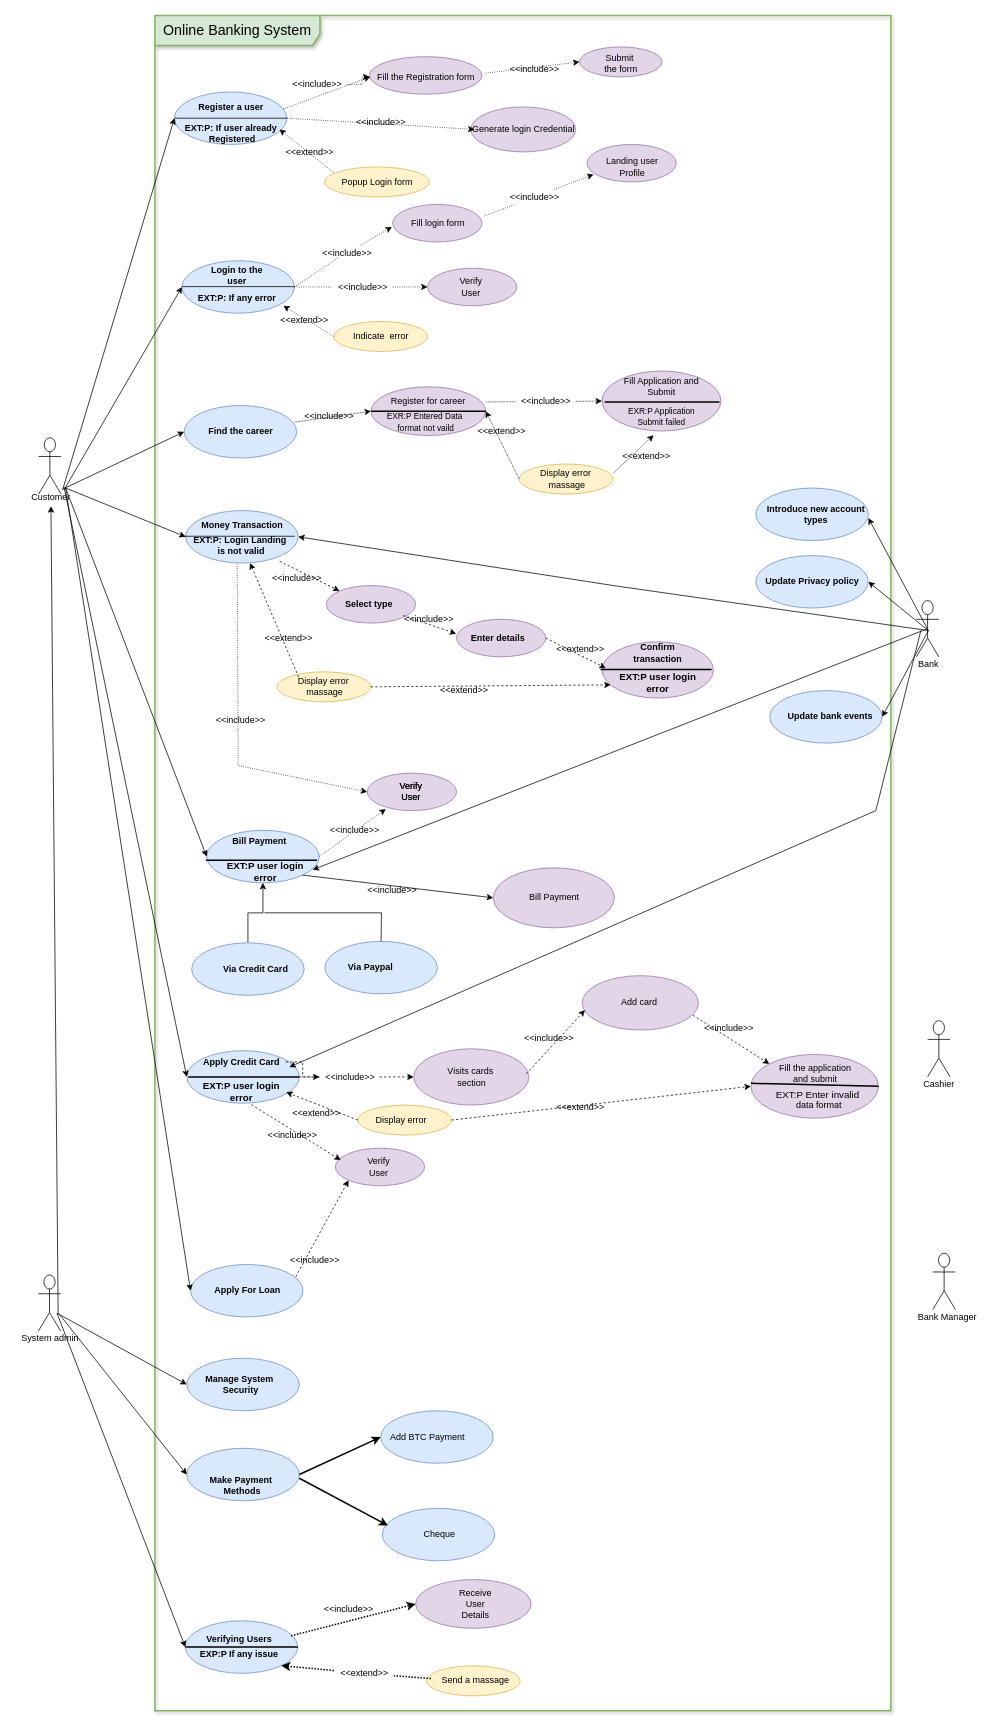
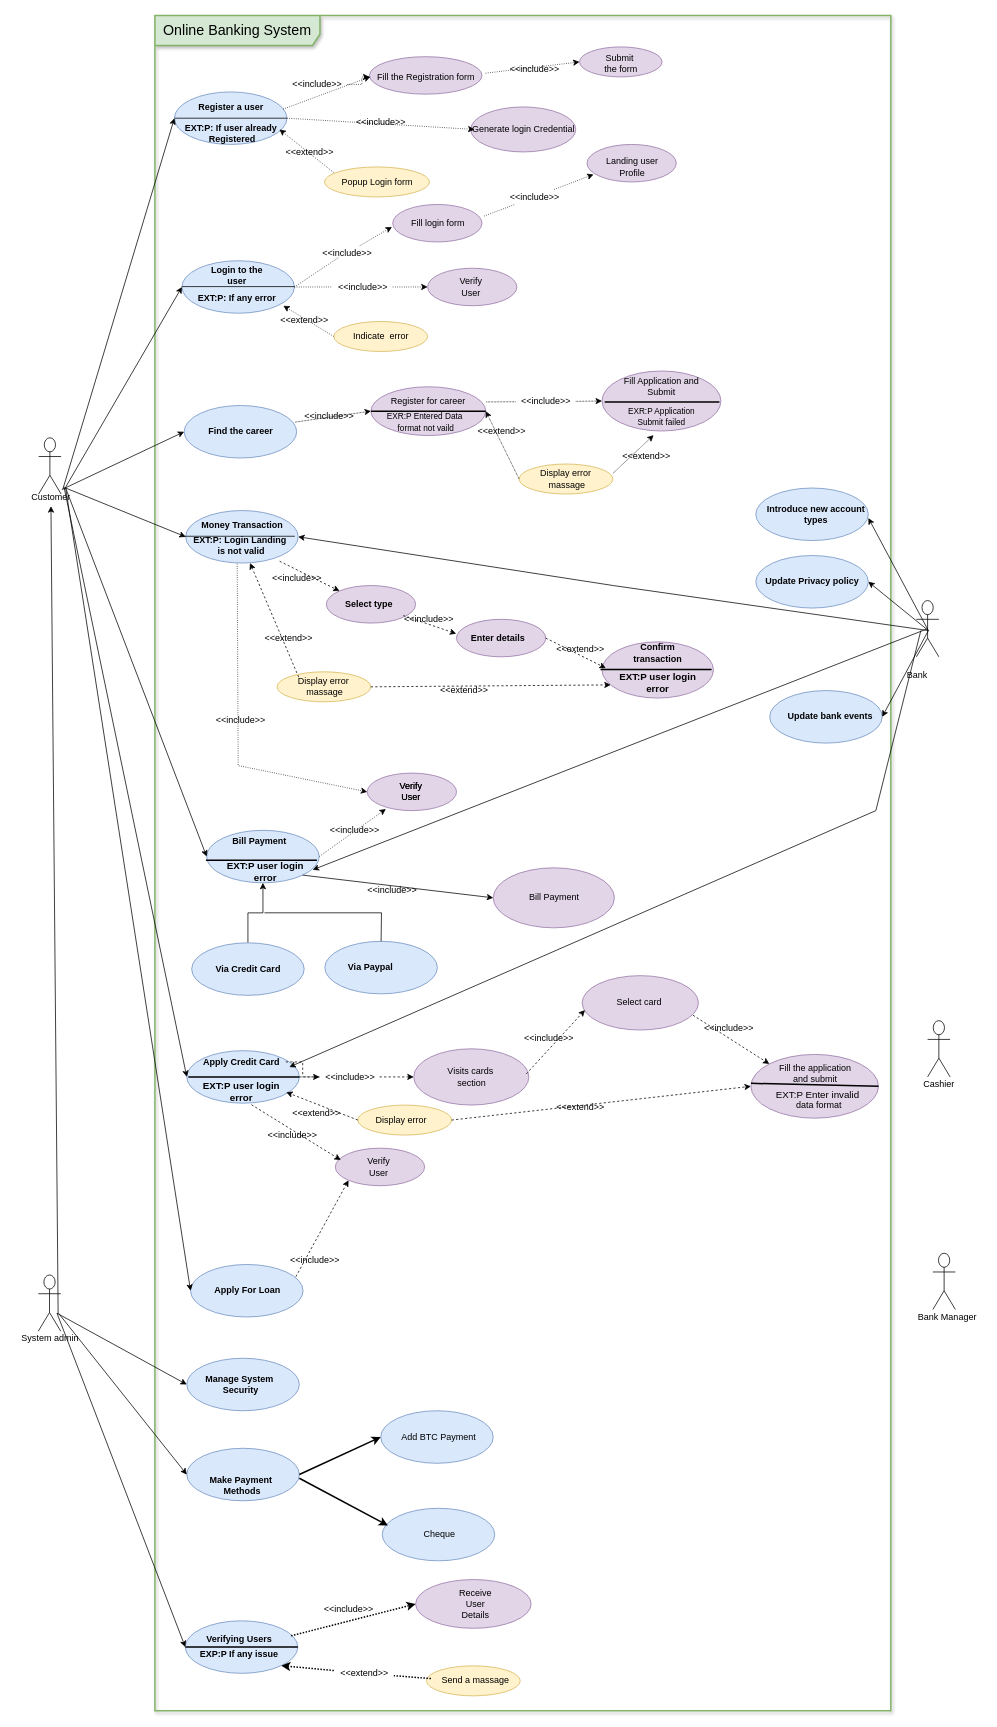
(928, 664) -> (917, 675)
(255, 969) -> (248, 969)
(641, 1002) -> (641, 1002)
(427, 1437) -> (438, 1437)
